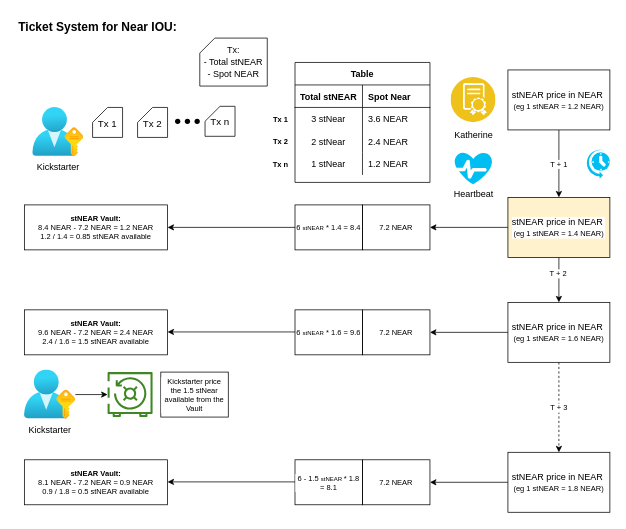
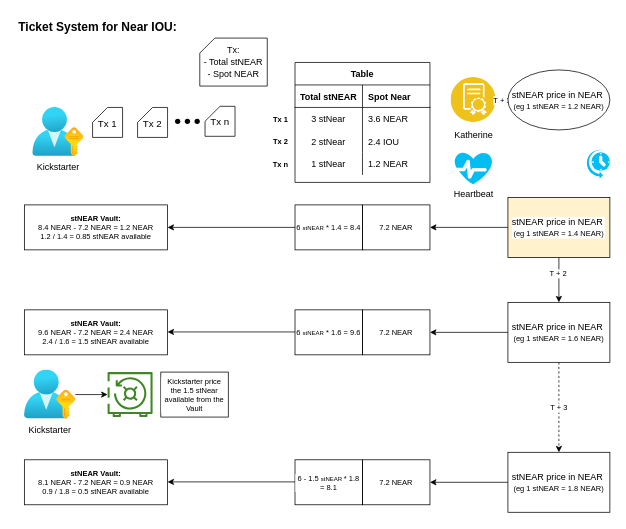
(559, 100) -> (559, 100)
(386, 141) -> (384, 141)
(559, 164) -> (505, 100)
